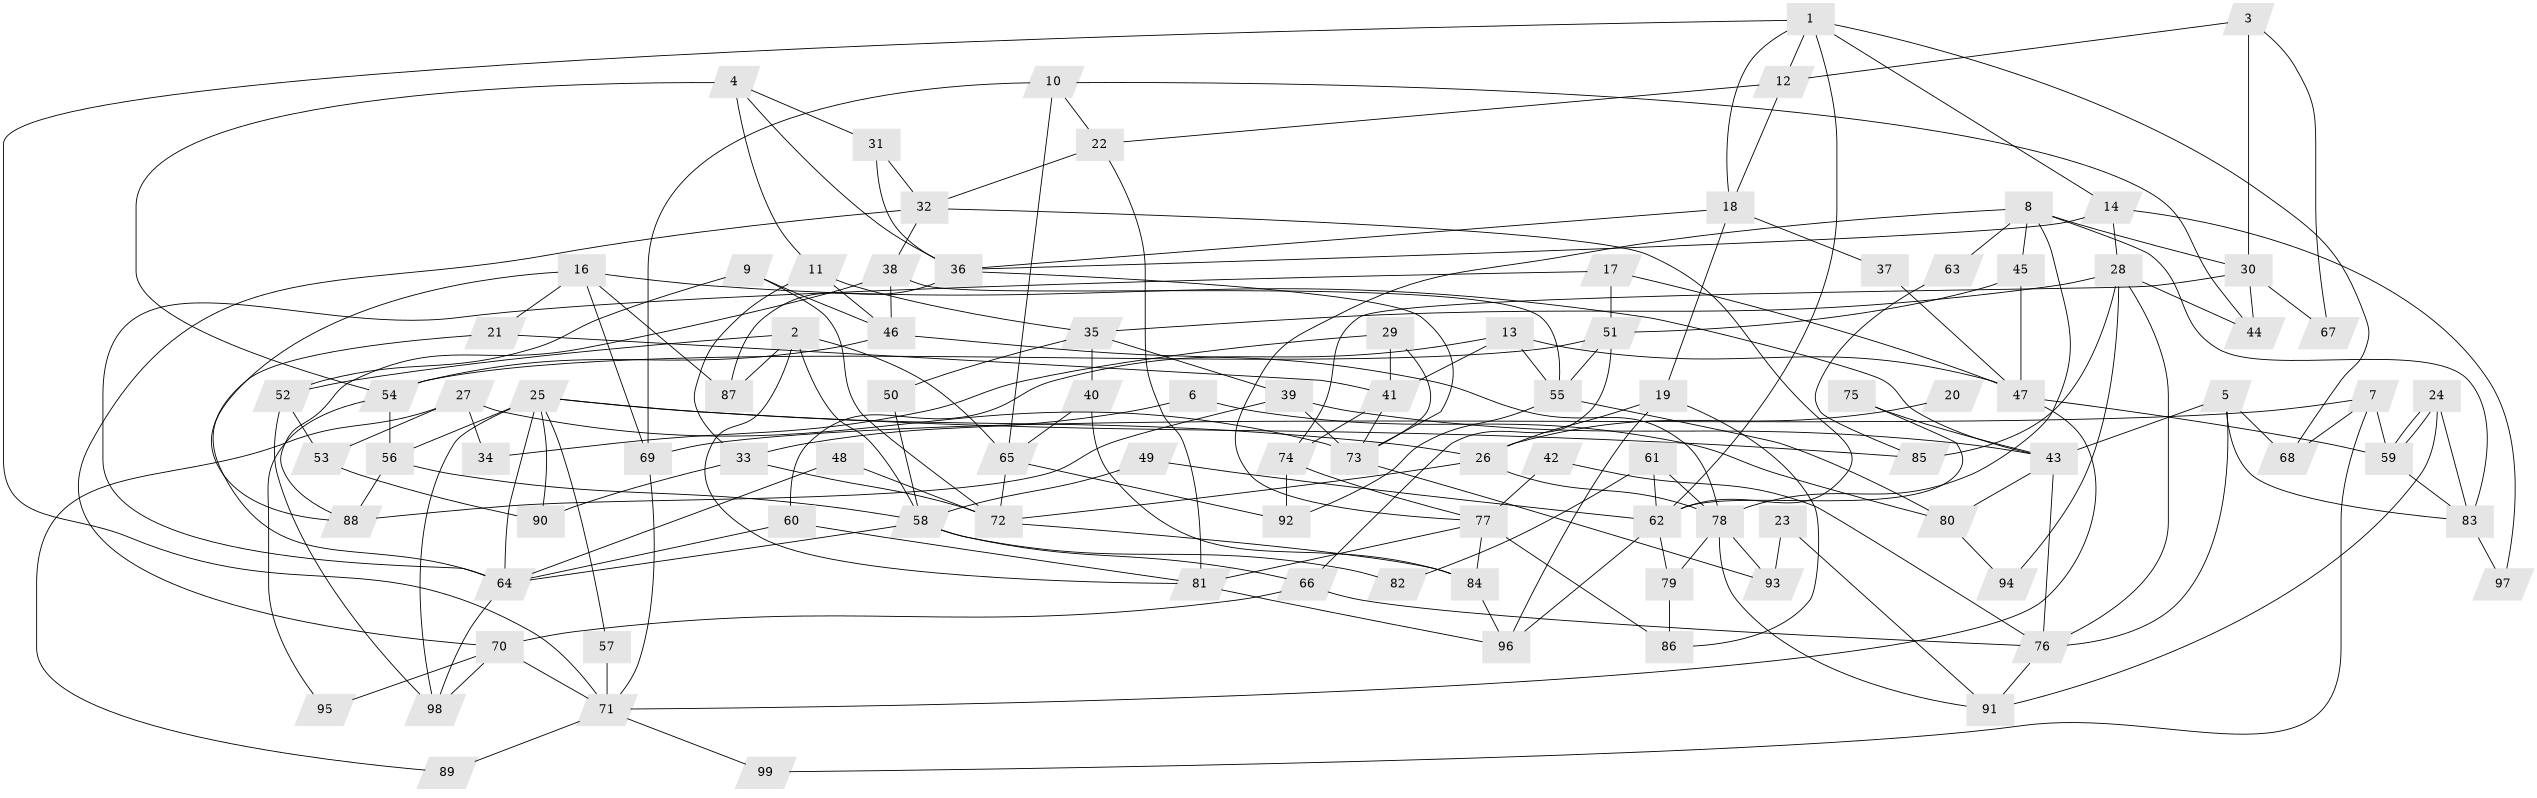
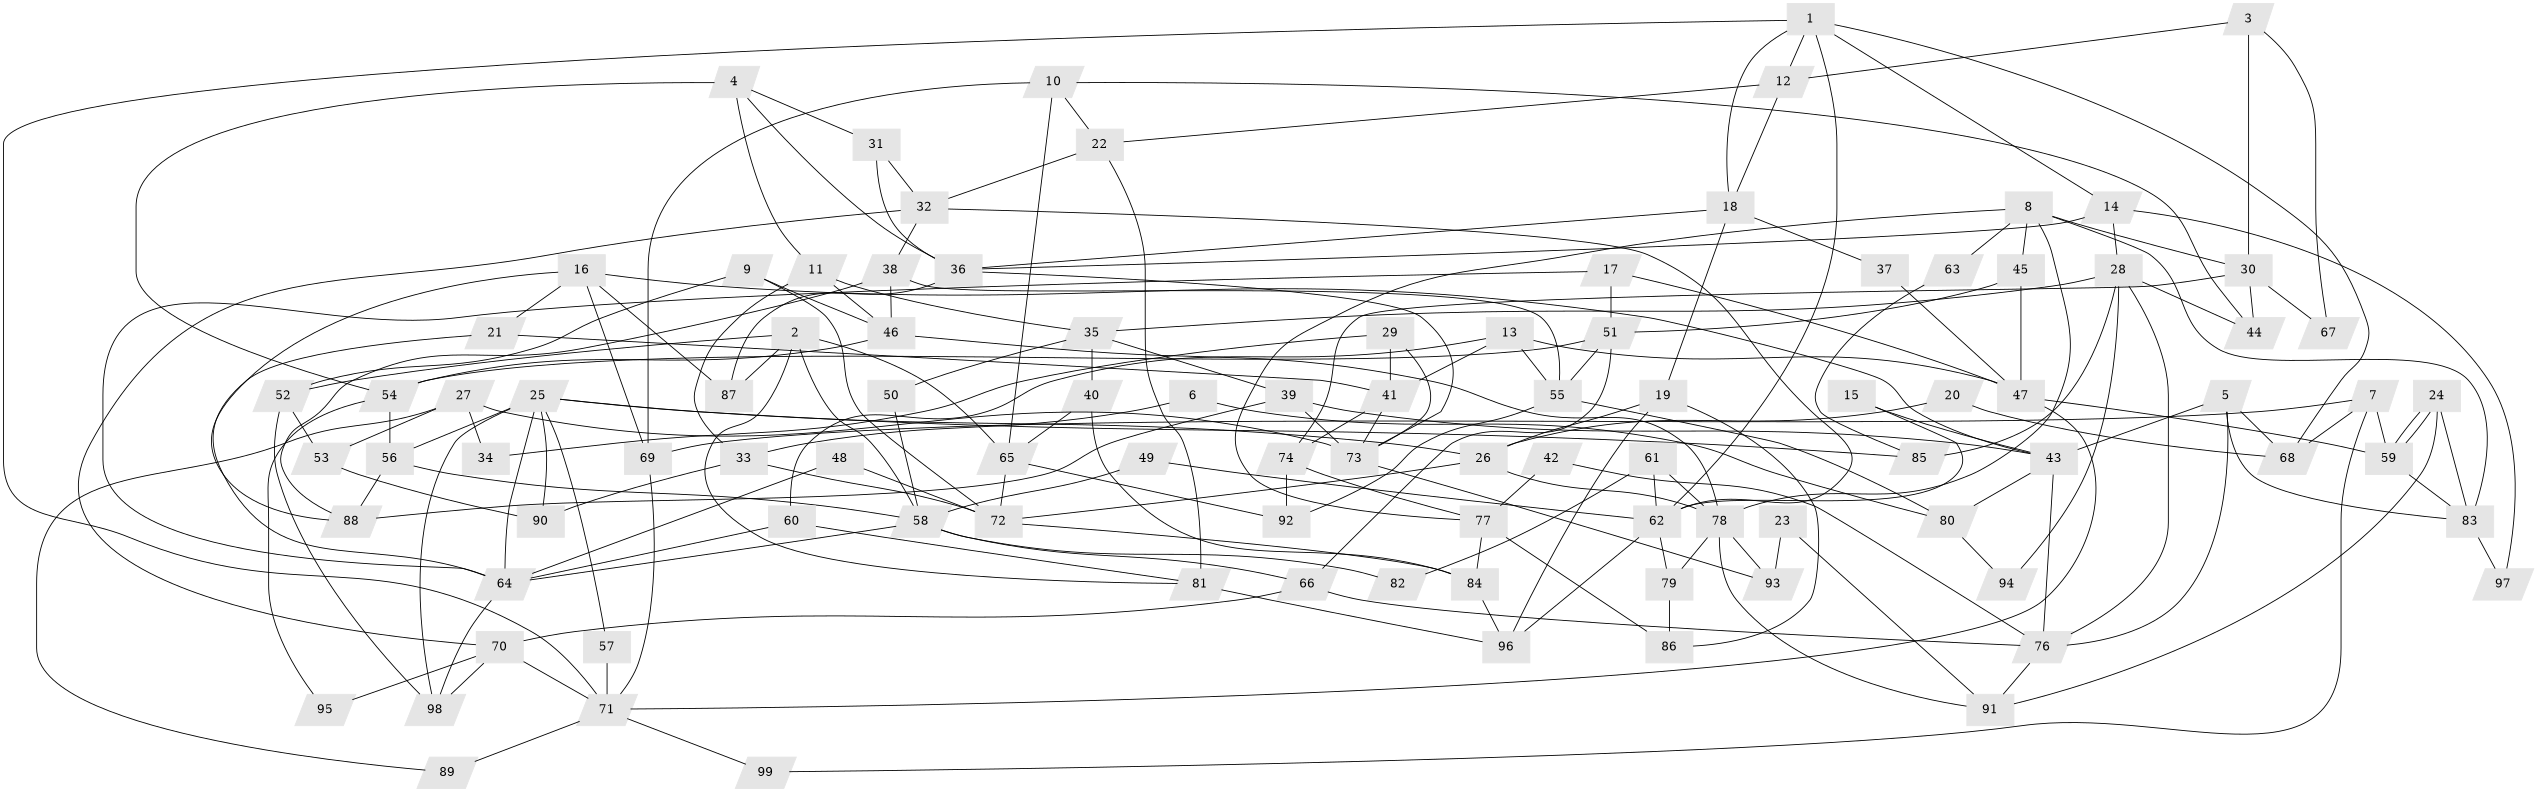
(1852, 396) -> (1852, 396)
none -> (2125, 440)
(1360, 549) -> none
